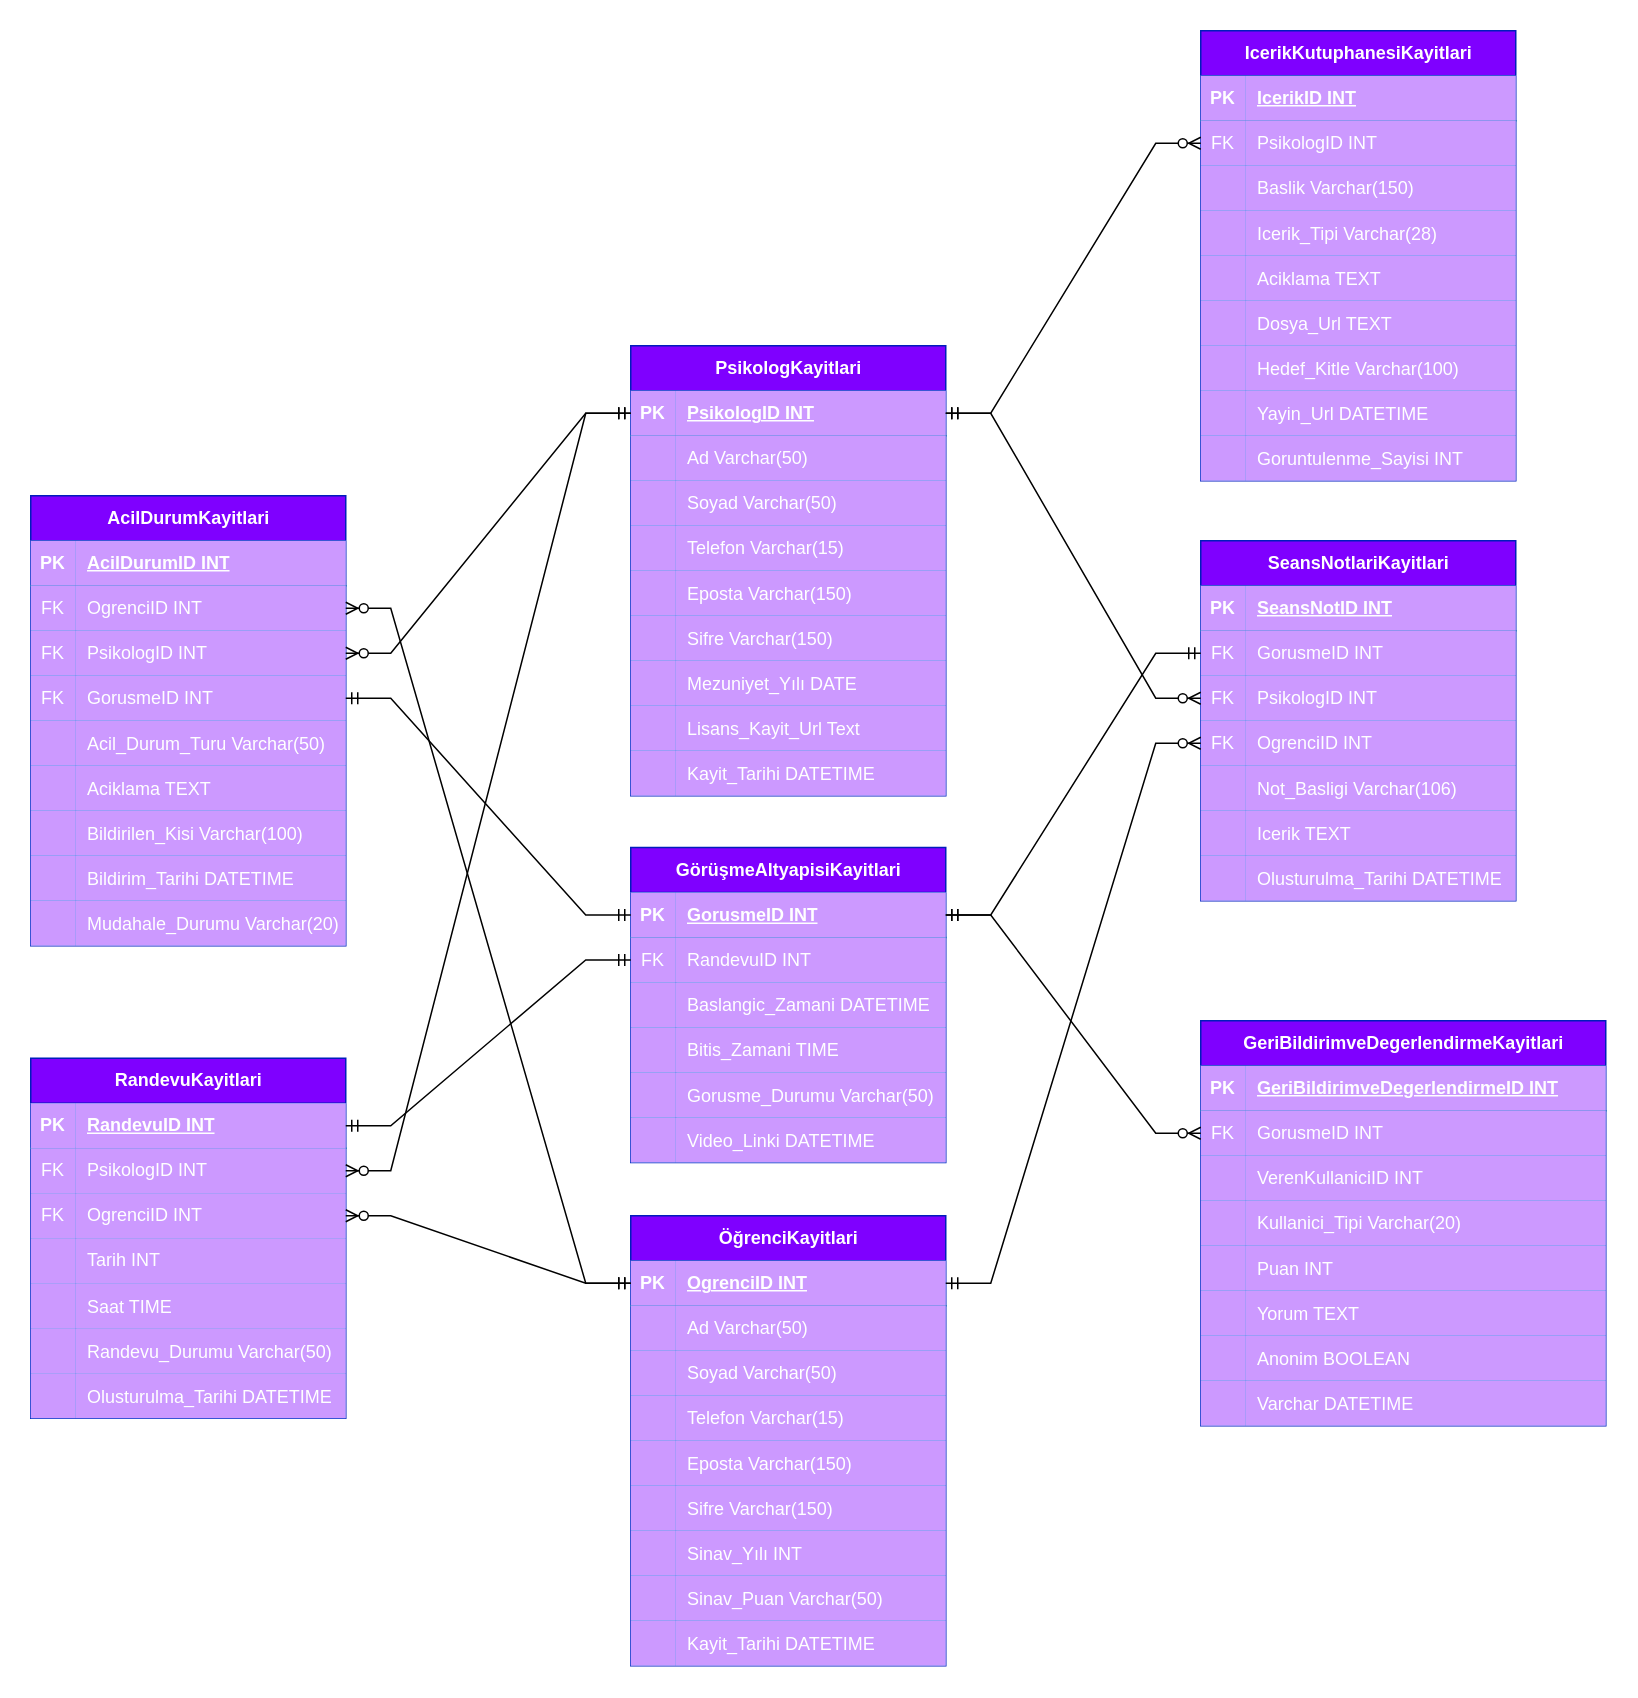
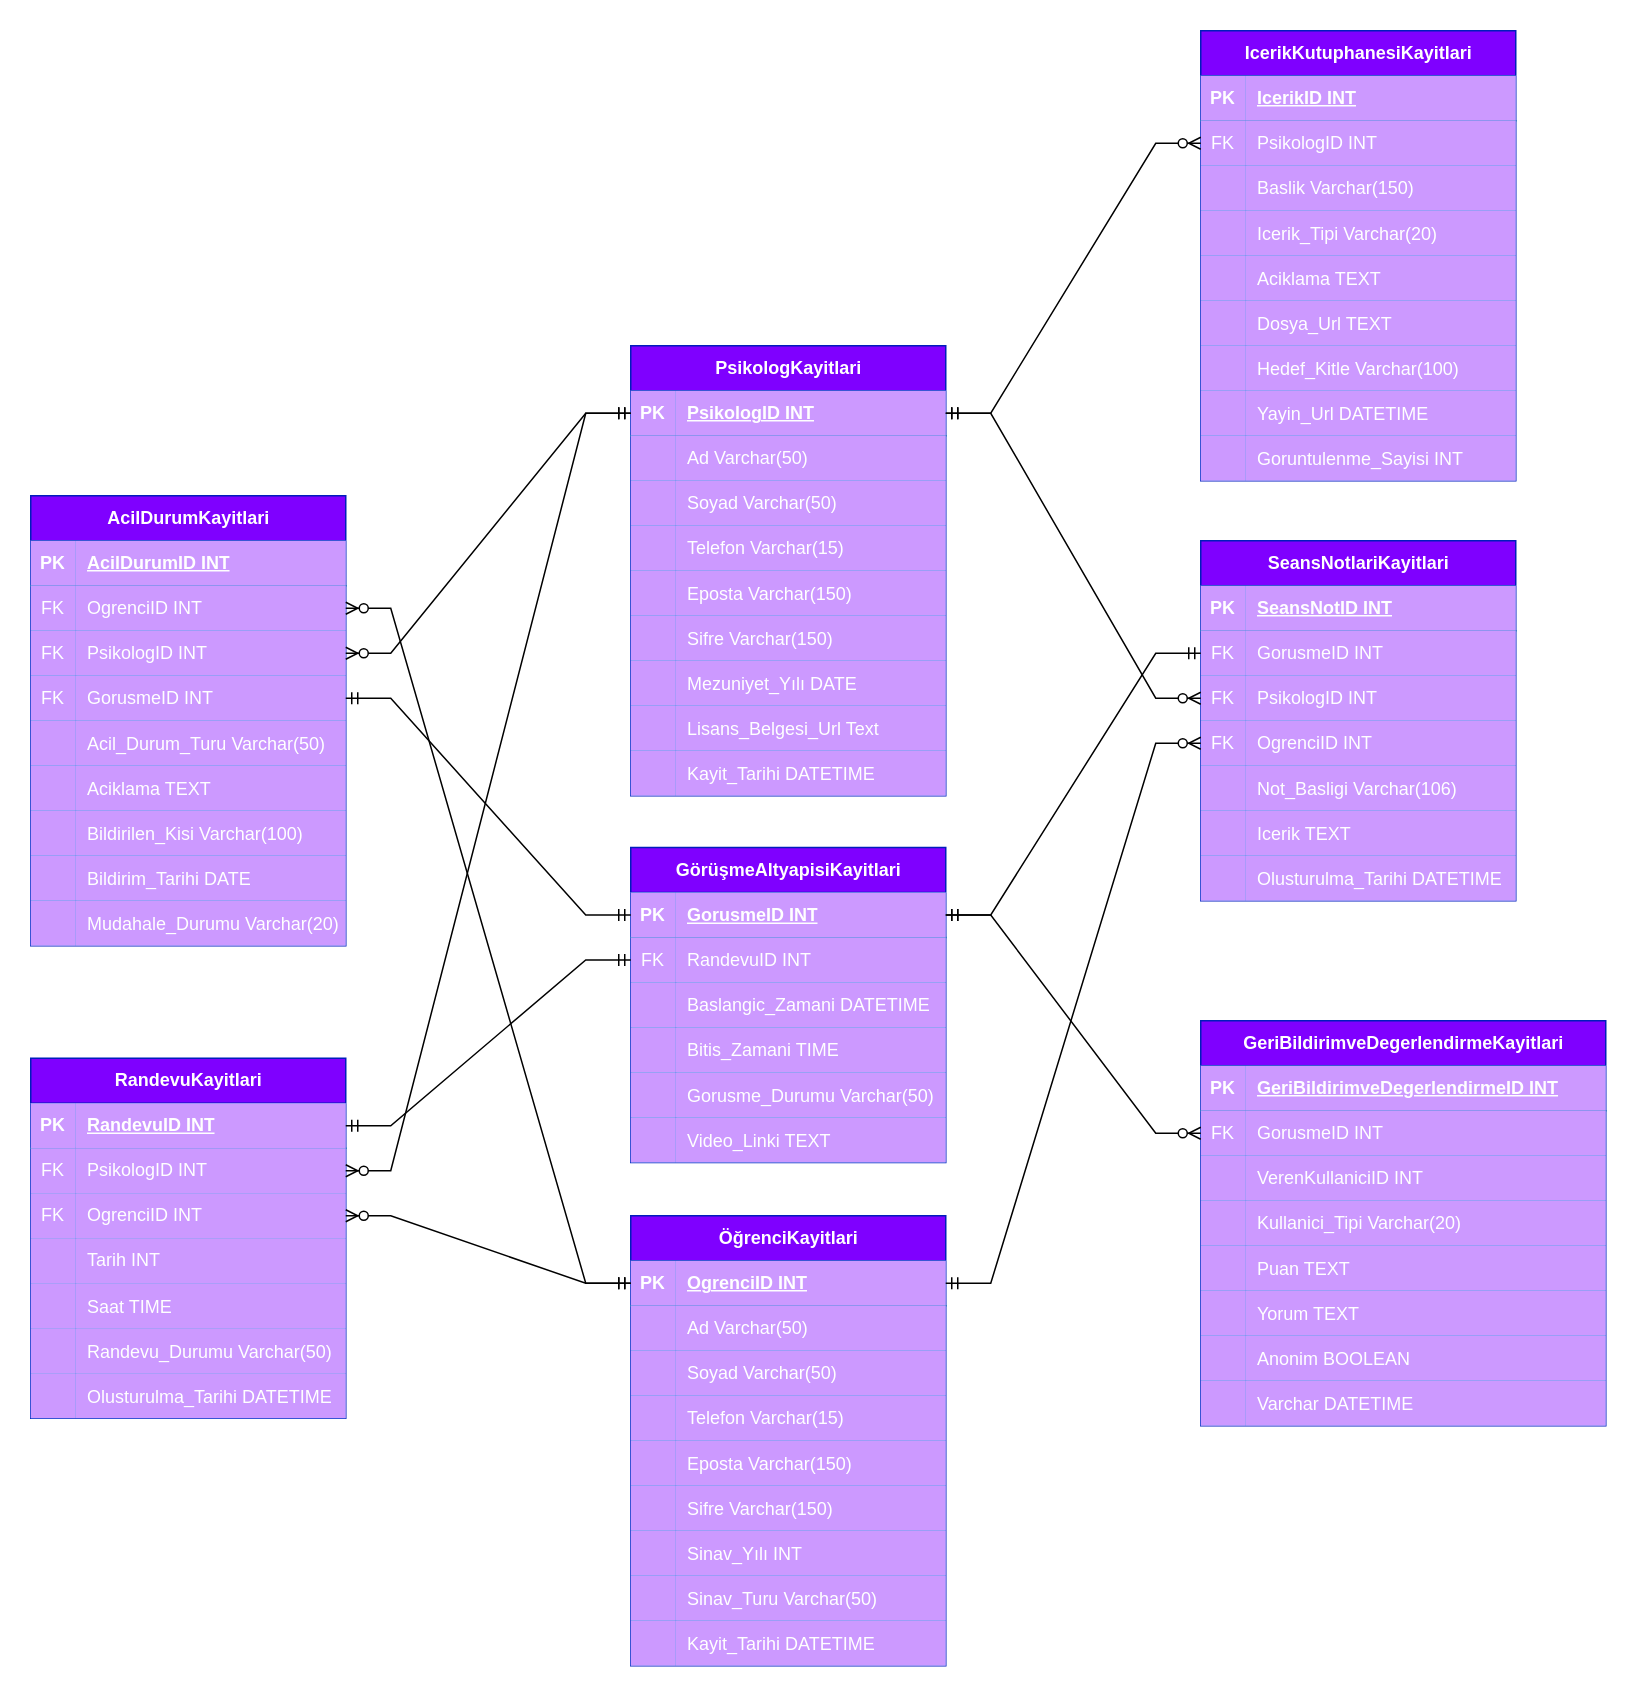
(1364, 234) -> (1364, 234)
(783, 729) -> (791, 729)
(192, 879) -> (171, 879)
(778, 1141) -> (758, 1141)
(1295, 1269) -> (1300, 1269)
(793, 1599) -> (793, 1599)
